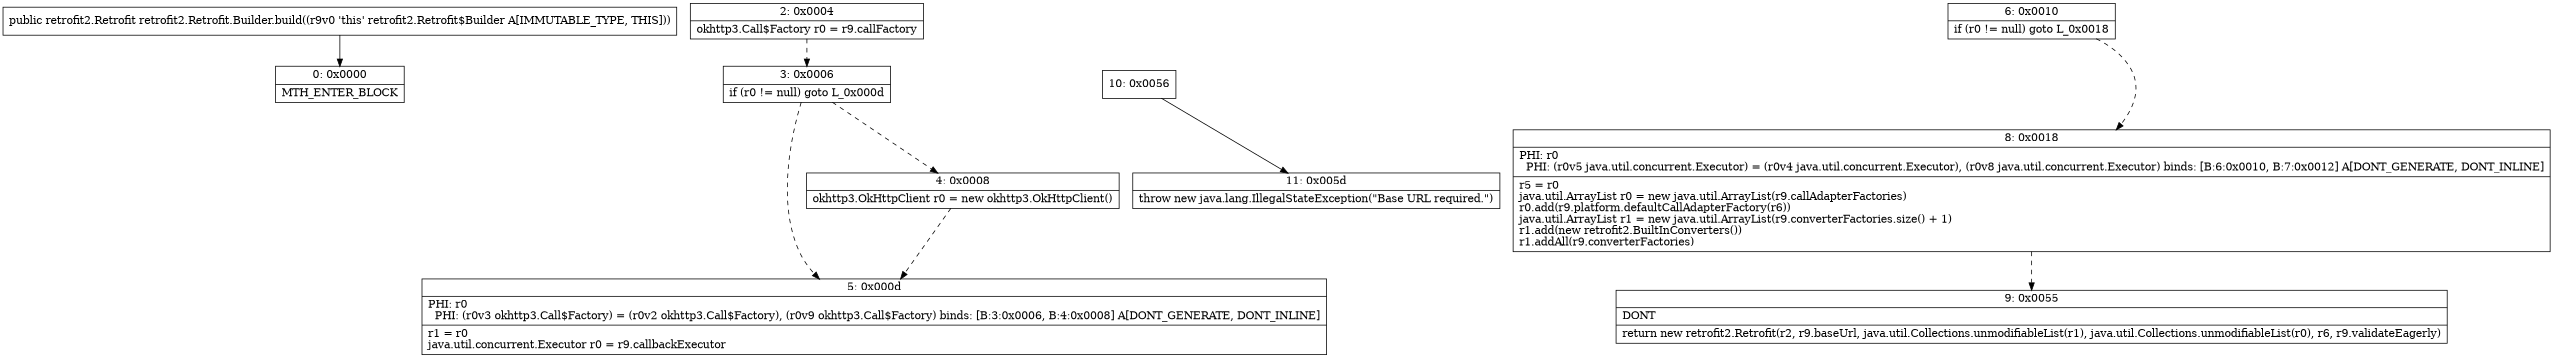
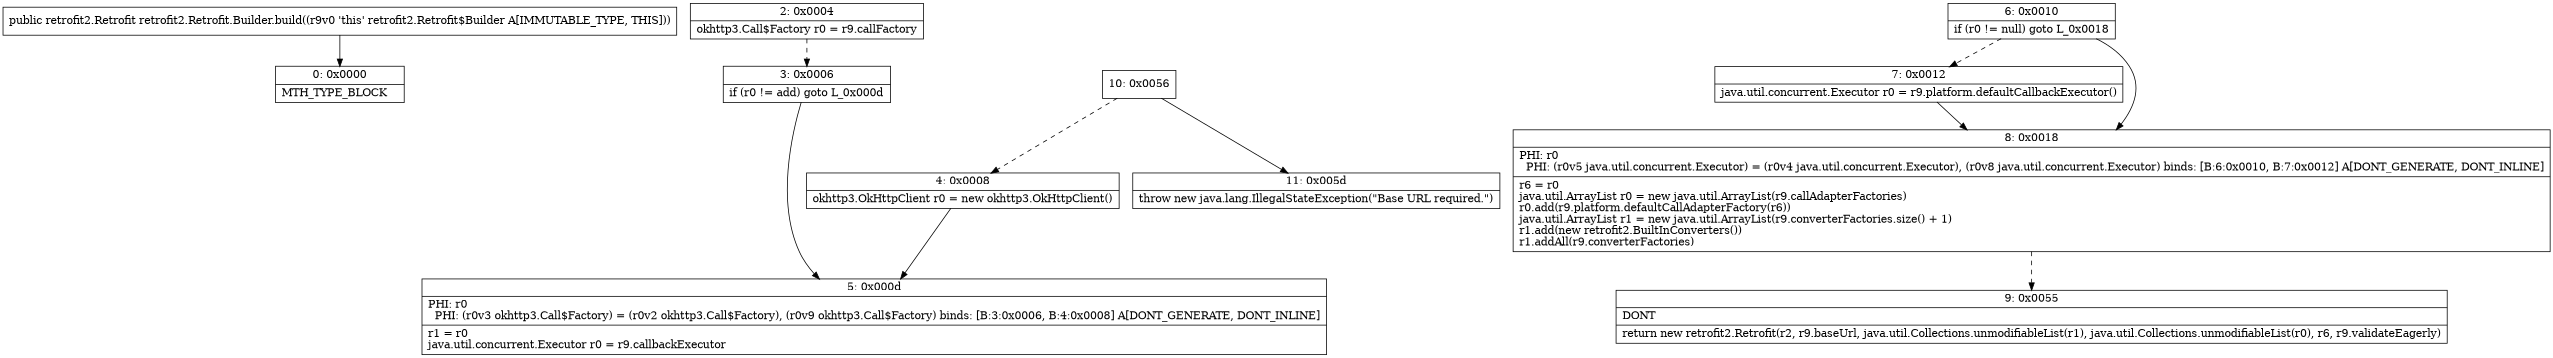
(2134, 75) -> (2134, 75)
none -> (1919, 84)
(340, 93) -> (334, 93)
(807, 93) -> (807, 93)
(882, 136) -> (1057, 134)
(1539, 185) -> (1539, 185)
(787, 190) -> (787, 190)
(928, 241) -> (928, 241)
